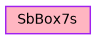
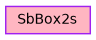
(48, 20) -> (48, 20)
